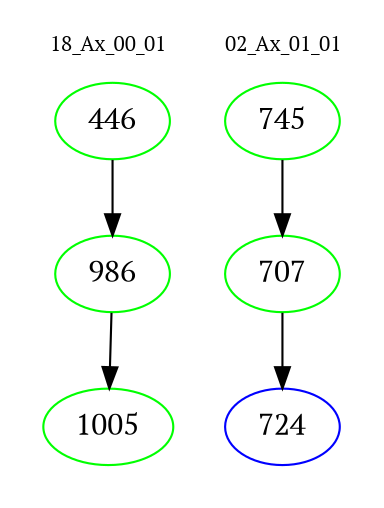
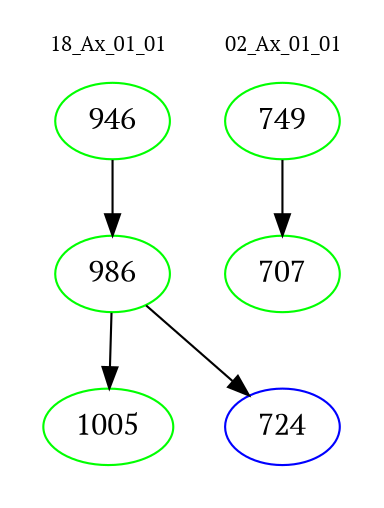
(108, 46) -> (108, 46)
(113, 121) -> (113, 121)
(282, 121) -> (282, 121)
(282, 340) -> (176, 332)
